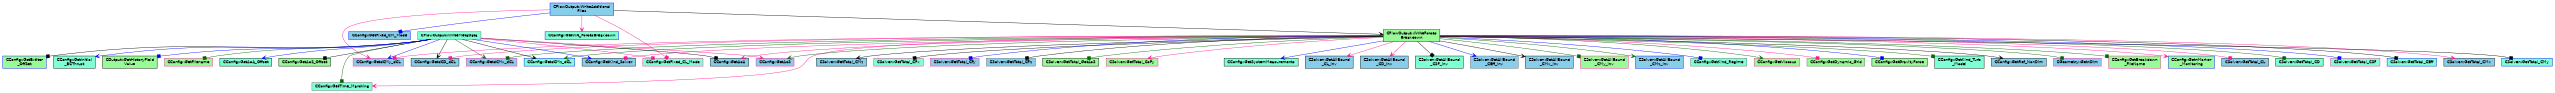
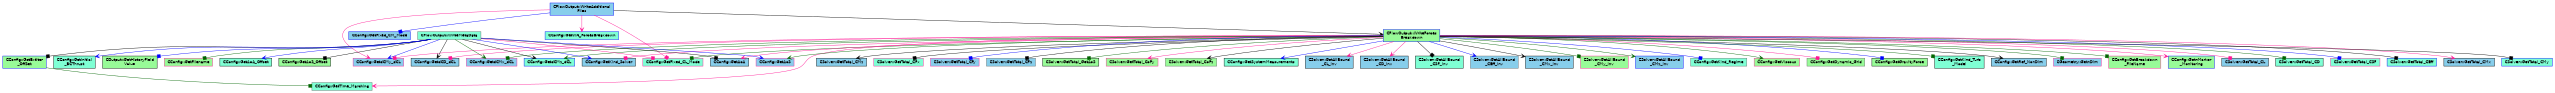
none -> (1038, 42)
(620, 47) -> (620, 47)
(377, 49) -> (177, 81)
none -> (1191, 62)
